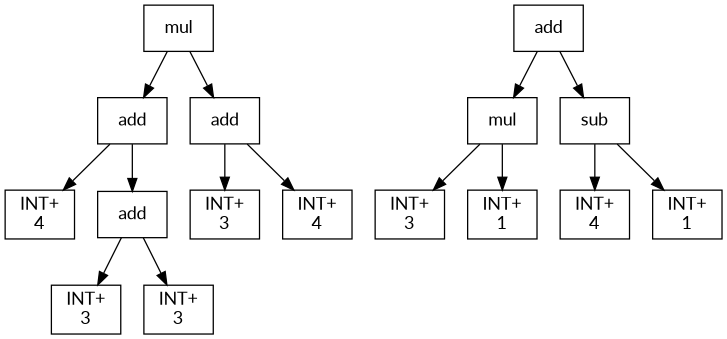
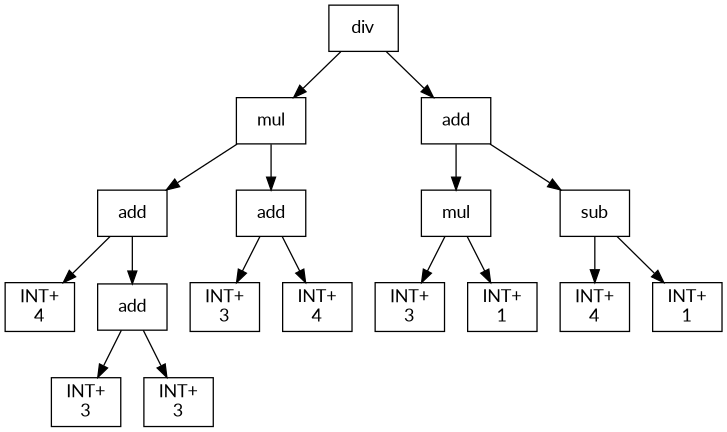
none -> (364, 28)
